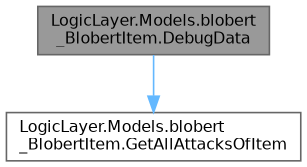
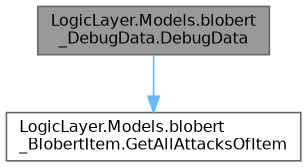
(154, 31) -> (154, 31)
